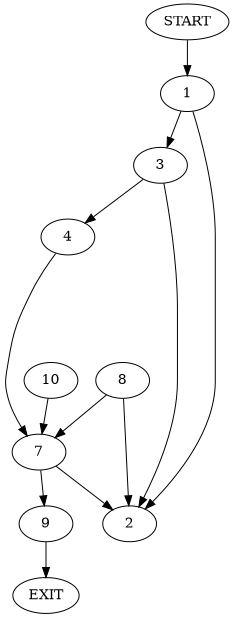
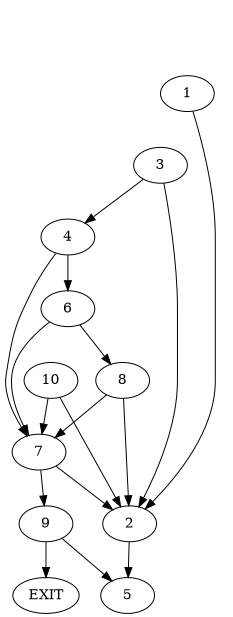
(187, 22) -> none
(176, 125) -> none
none -> (68, 309)
none -> (88, 448)
none -> (128, 596)
